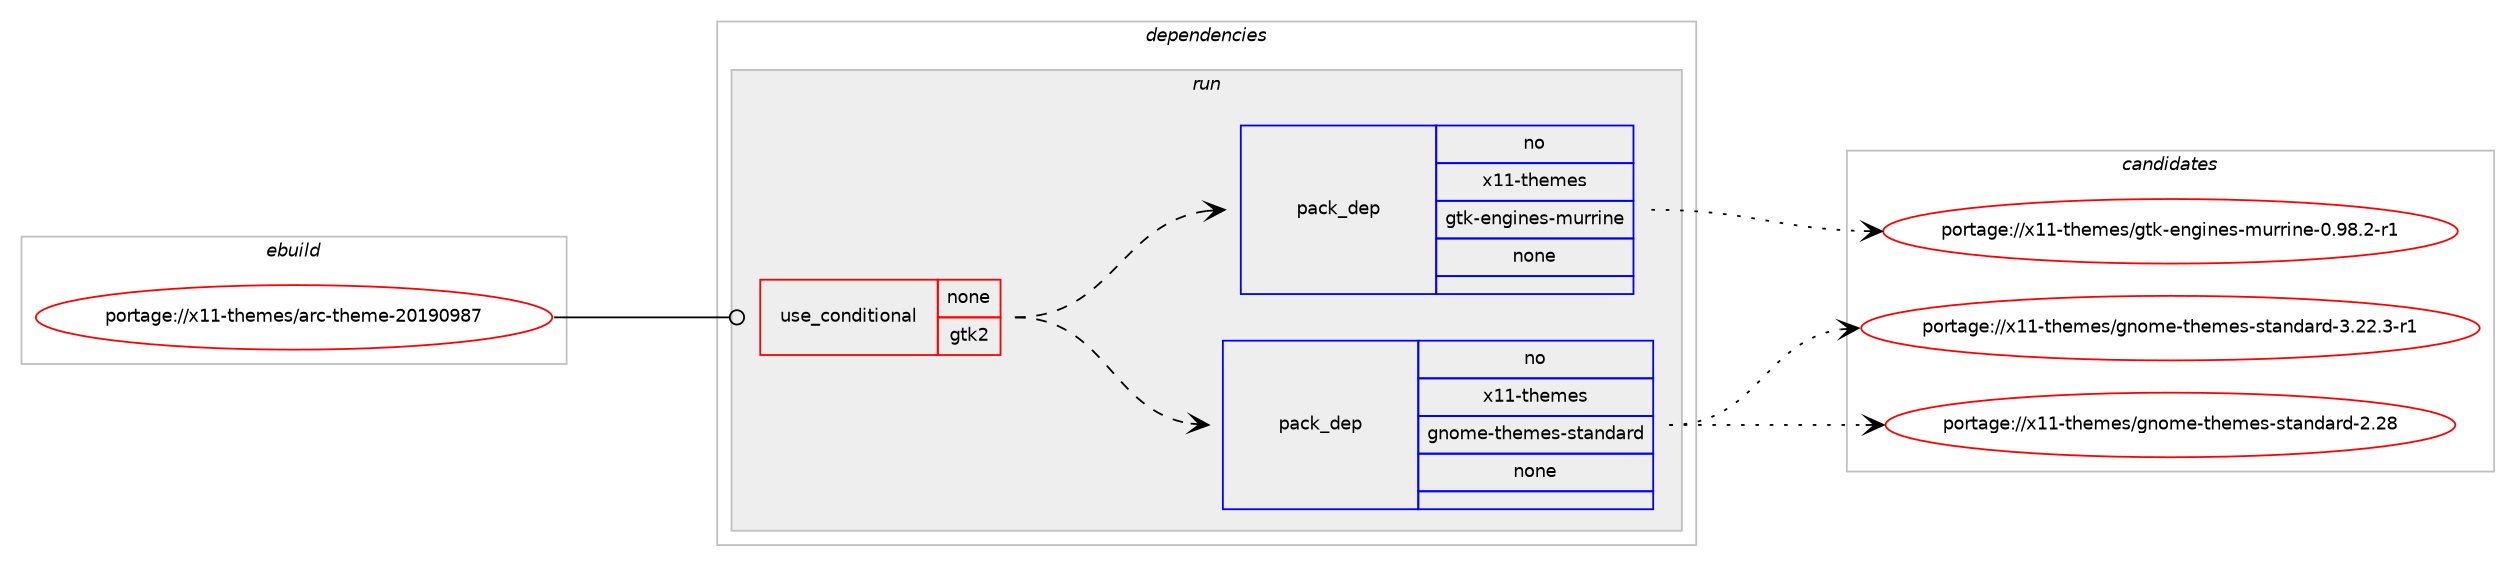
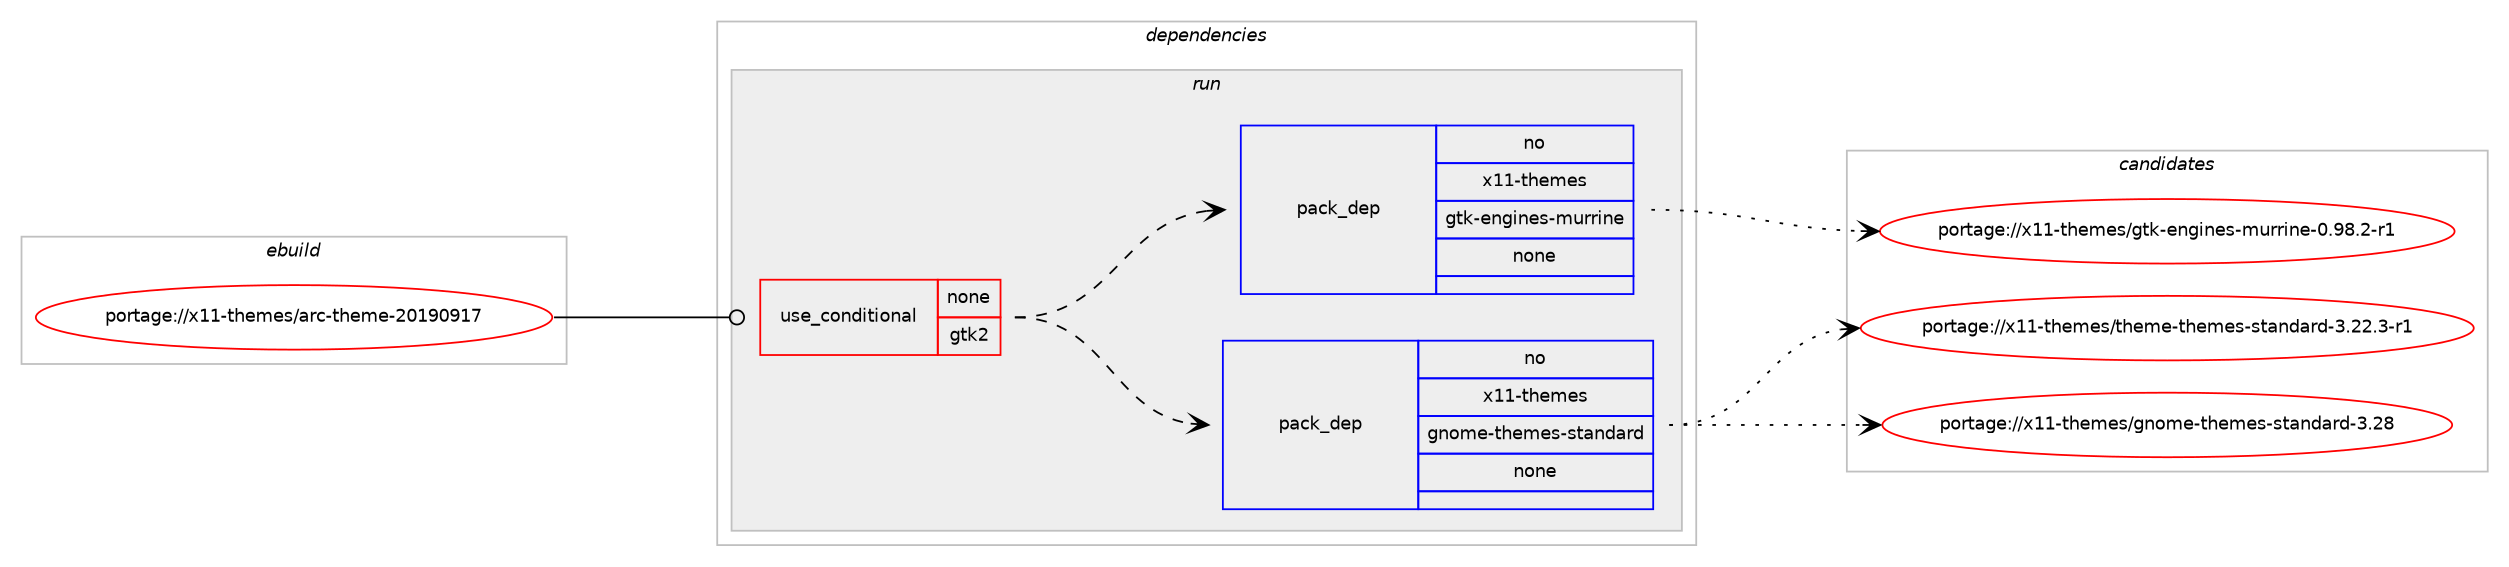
(294, 317) -> (294, 317)
(2170, 328) -> (2167, 328)
(2170, 425) -> (2167, 425)
